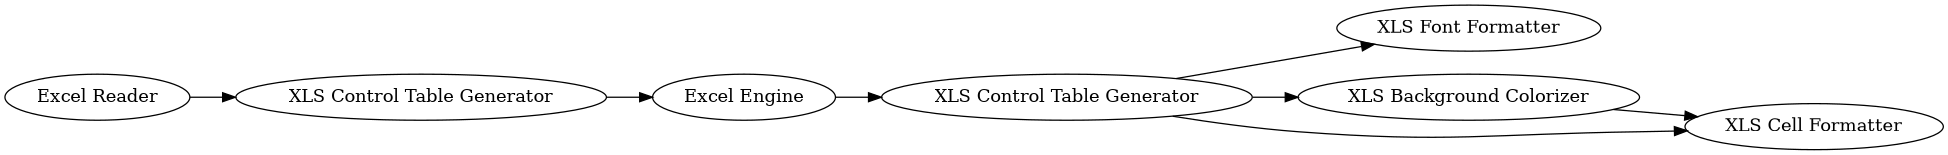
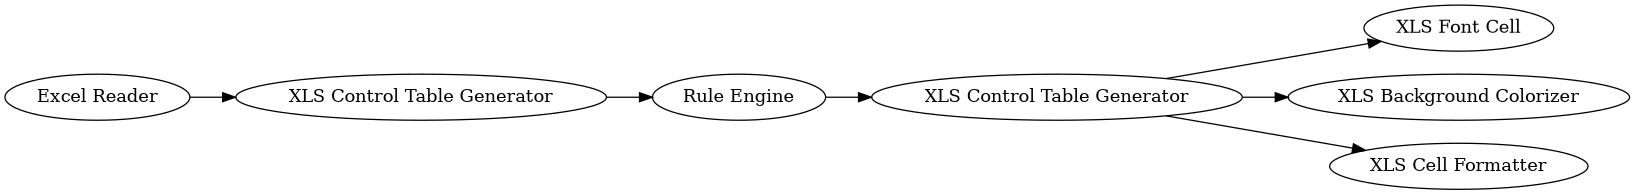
(1469, 28) -> (1459, 28)
(744, 97) -> (739, 97)
(1649, 113) -> none
